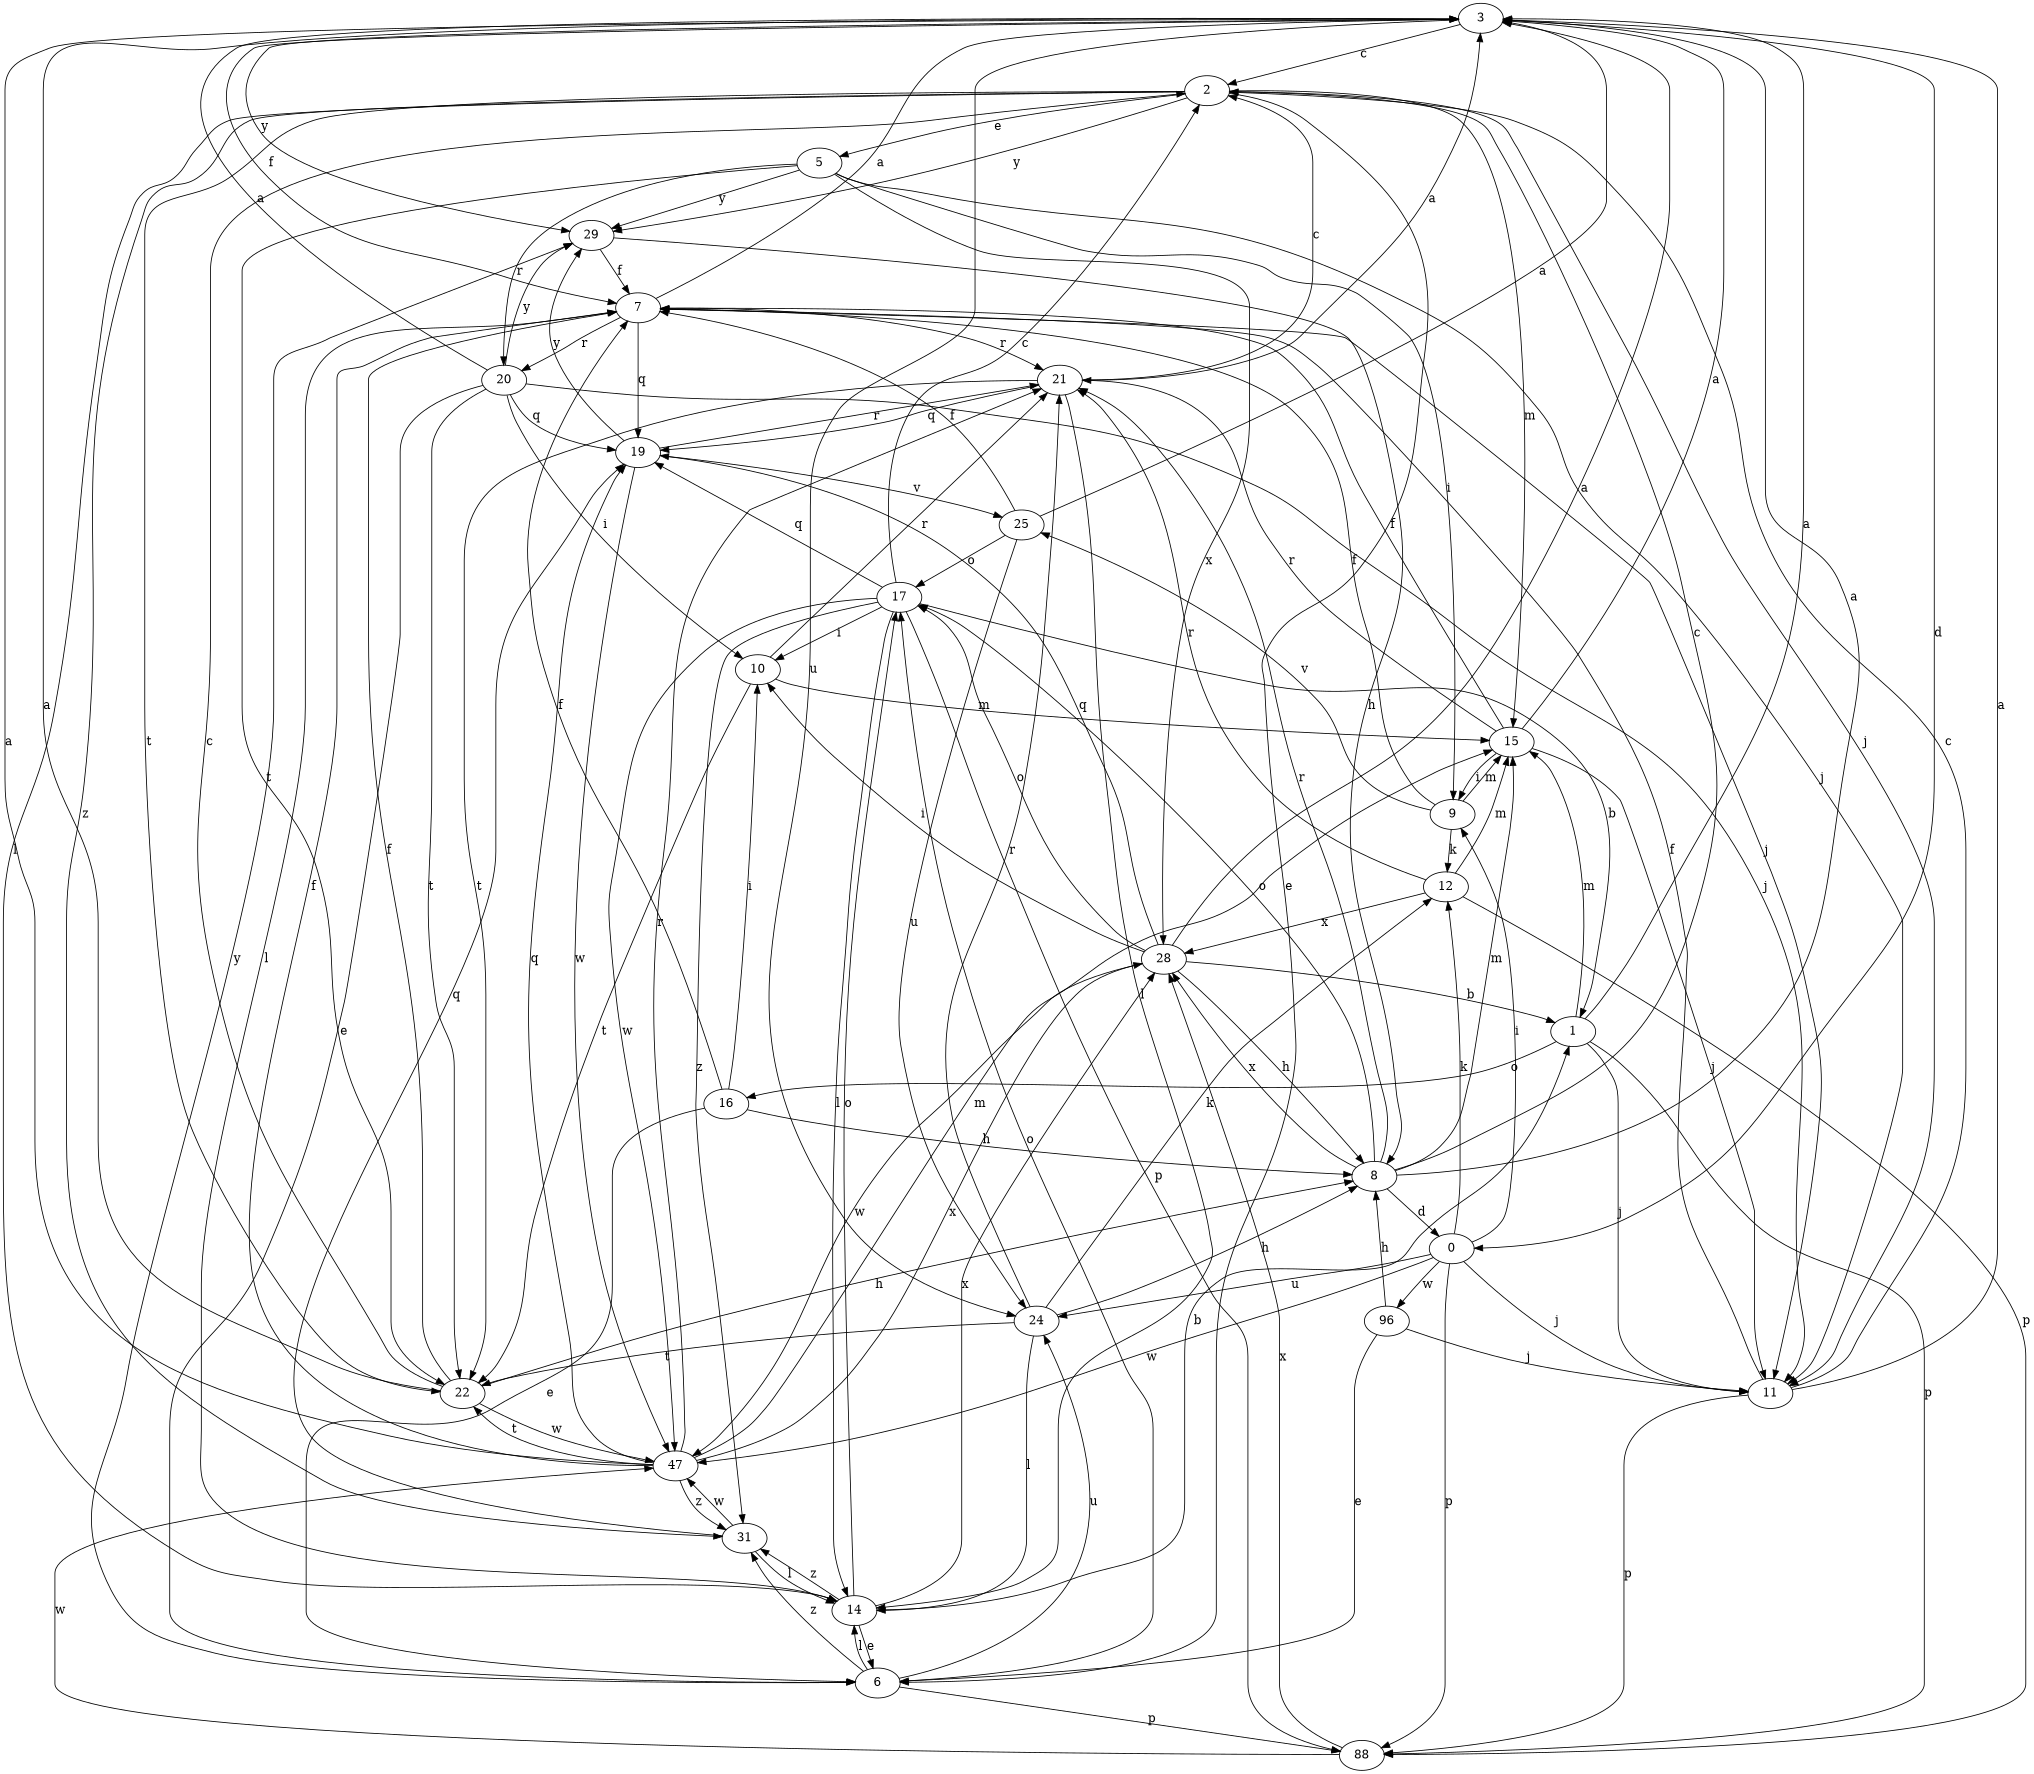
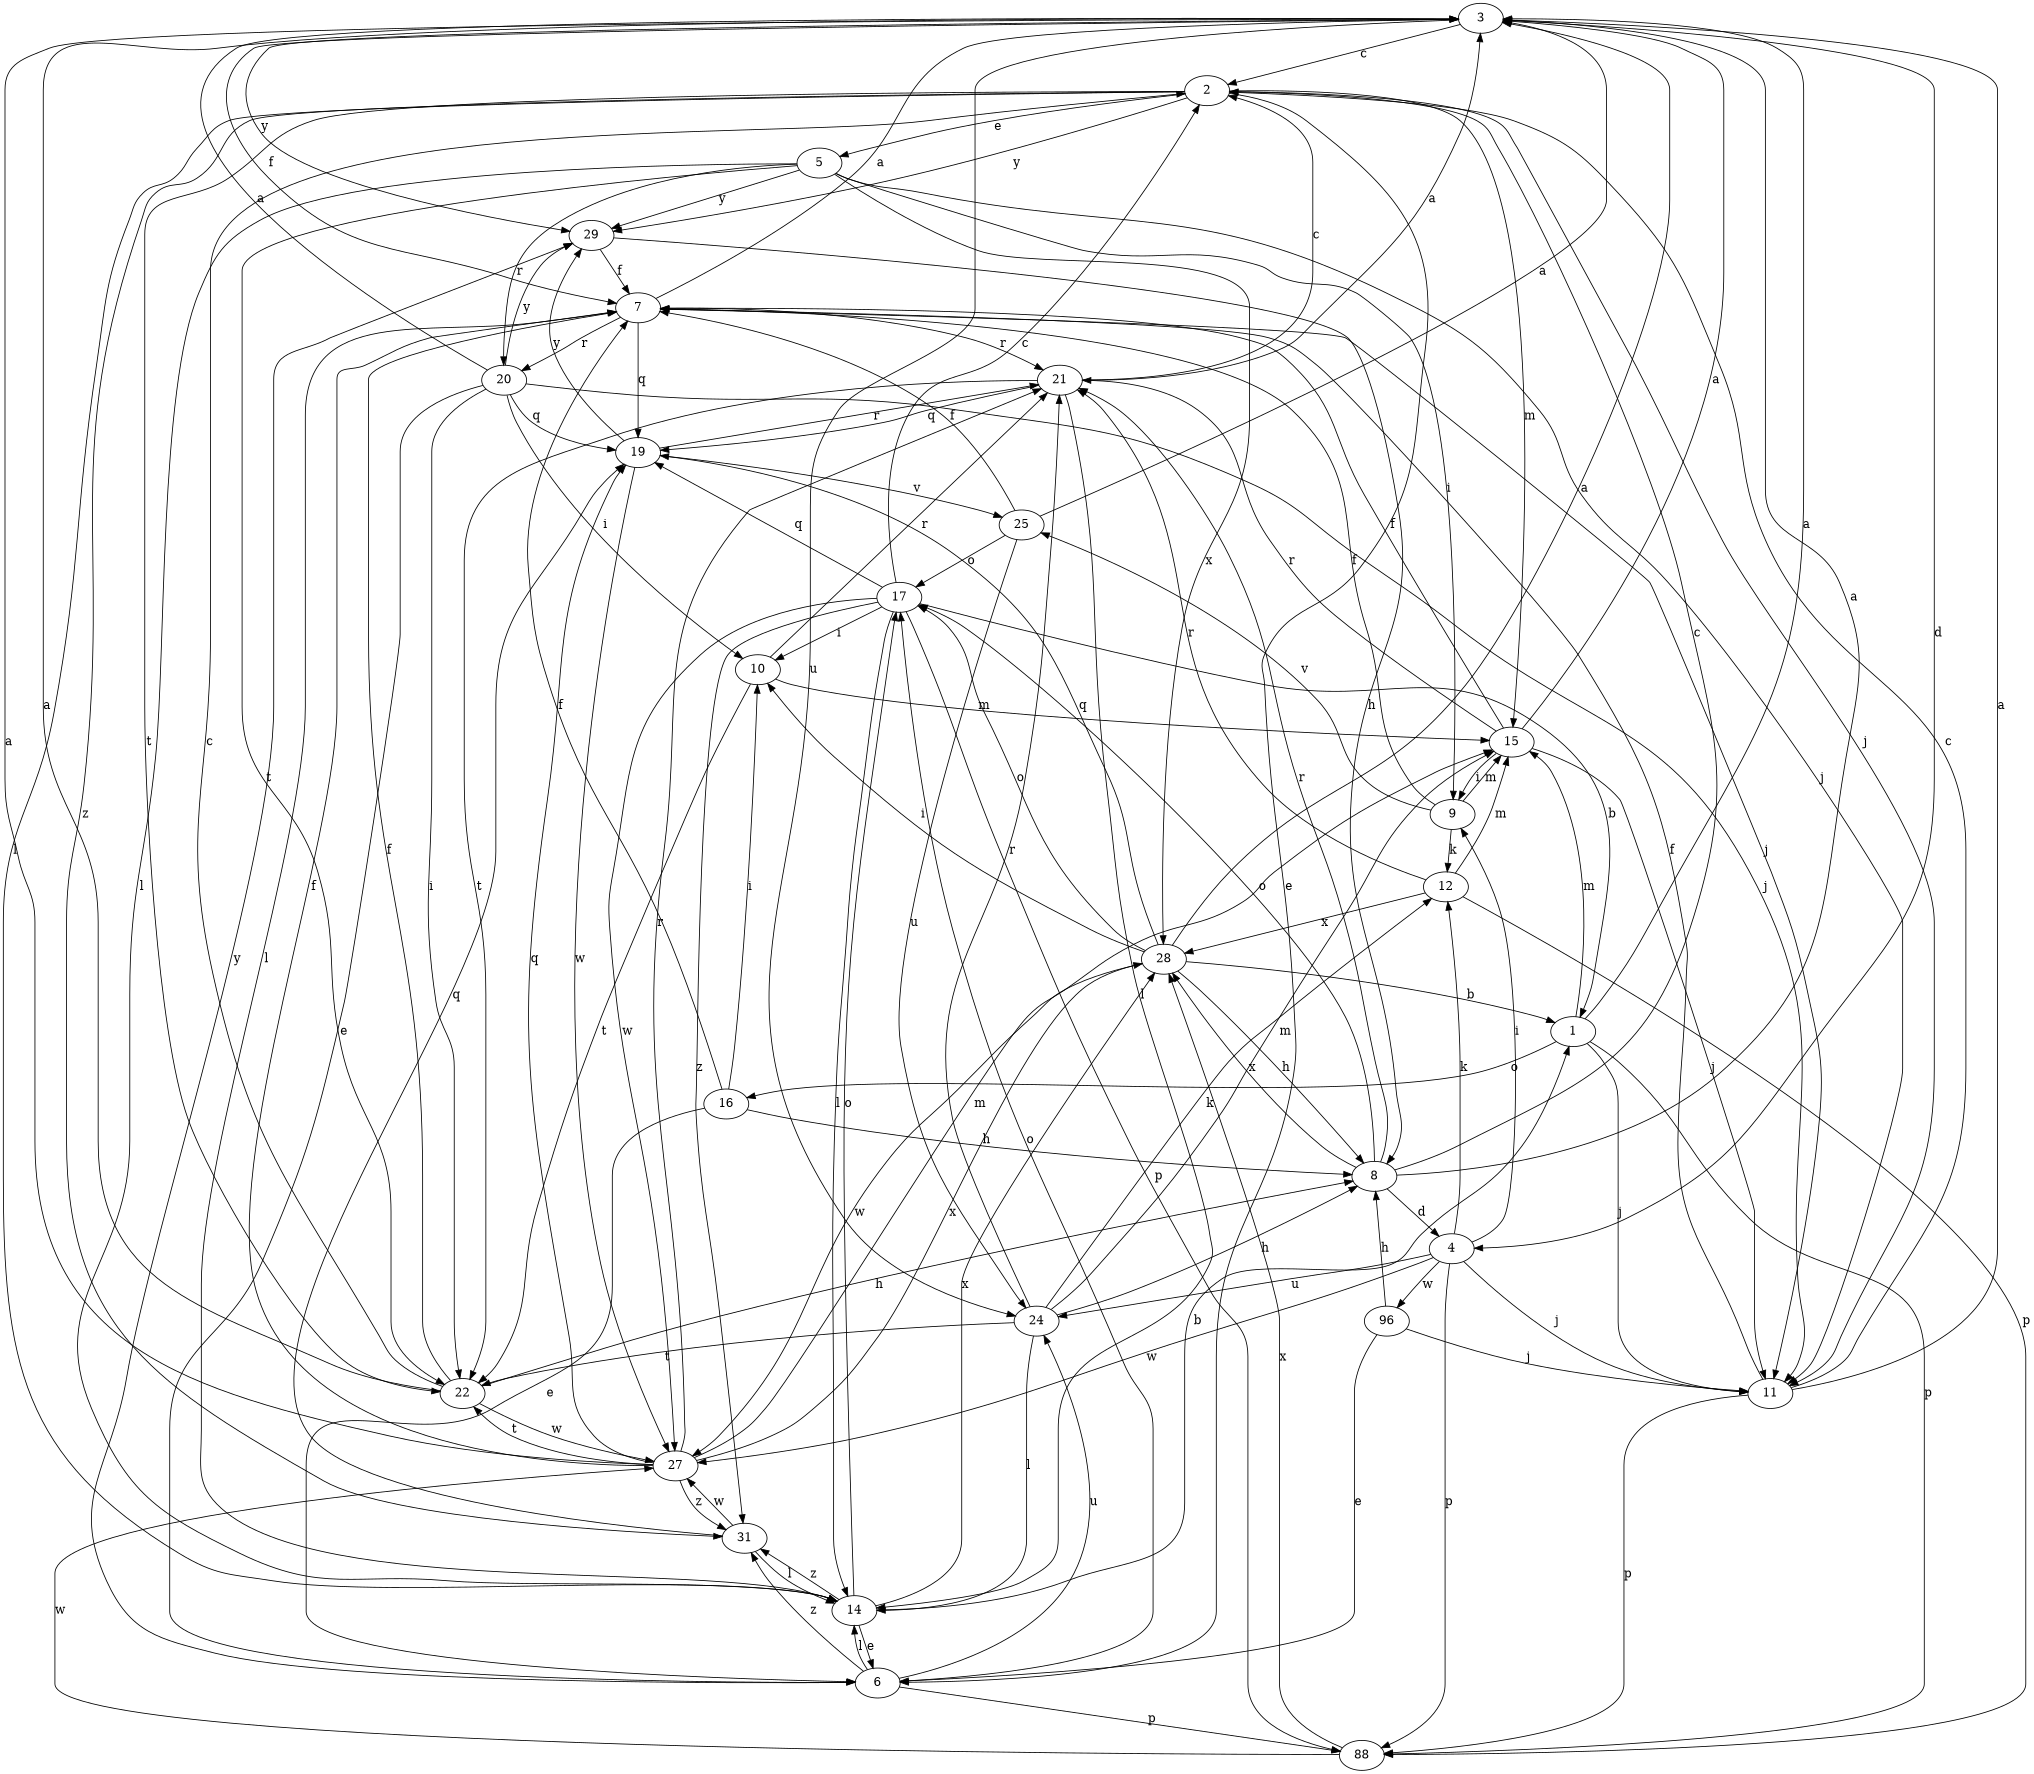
(431, 887) -> (431, 887)
none -> (132, 937)
(1485, 985) -> (1271, 1032)
(1452, 1249) -> (1452, 1249)
(676, 1466) -> (676, 1466)
